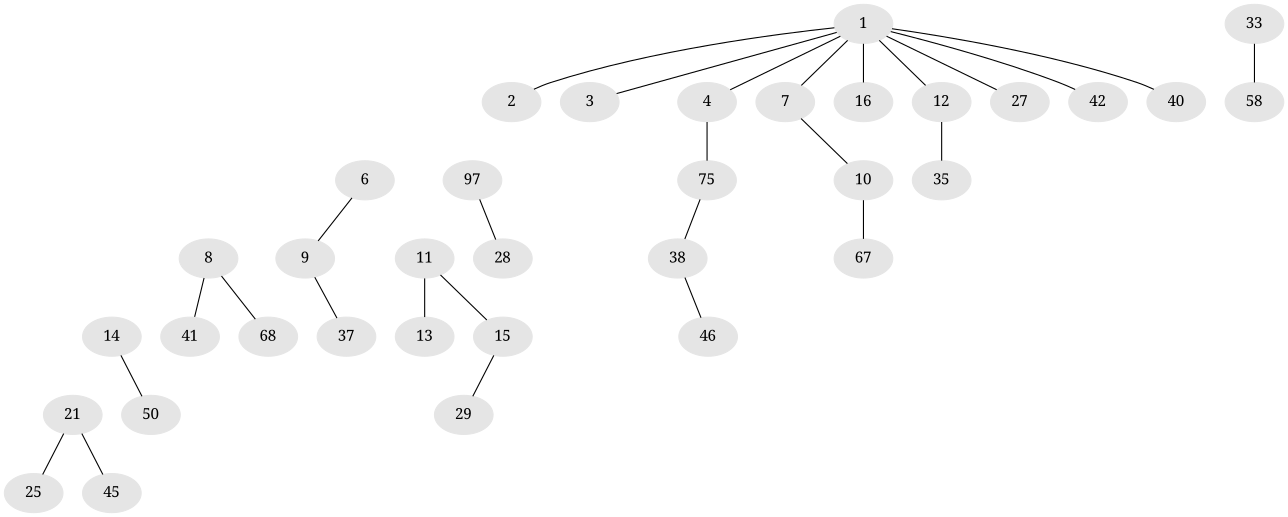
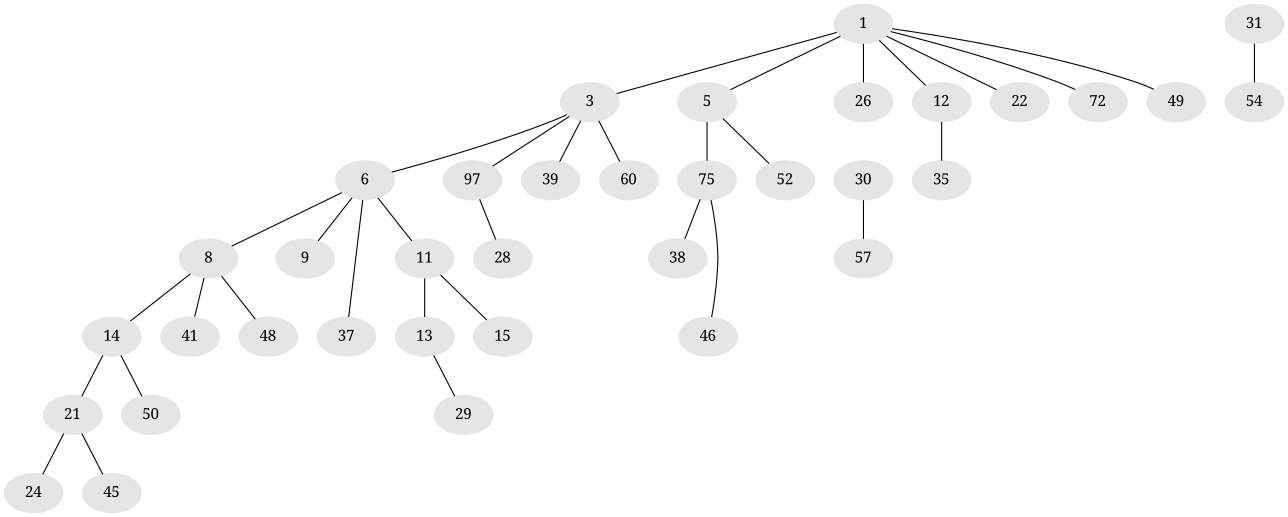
(1254, 24) -> (1254, 24)
(512, 102) -> none
(707, 102) -> (707, 102)
(785, 102) -> none
(863, 102) -> (863, 102)
(1020, 102) -> (1020, 102)
(1098, 102) -> (1098, 102)
(1176, 102) -> (1176, 102)
(1254, 102) -> (1254, 102)
none -> (531, 141)
none -> (480, 146)
none -> (551, 180)
none -> (629, 180)
none -> (785, 180)
(863, 180) -> (863, 180)
none -> (287, 219)
none -> (395, 219)
(863, 258) -> (863, 258)
none -> (160, 297)
(326, 298) -> (356, 258)
(693, 298) -> (718, 258)
(268, 337) -> (268, 337)
none -> (92, 376)
(483, 376) -> (444, 376)
(34, 493) -> (34, 493)
